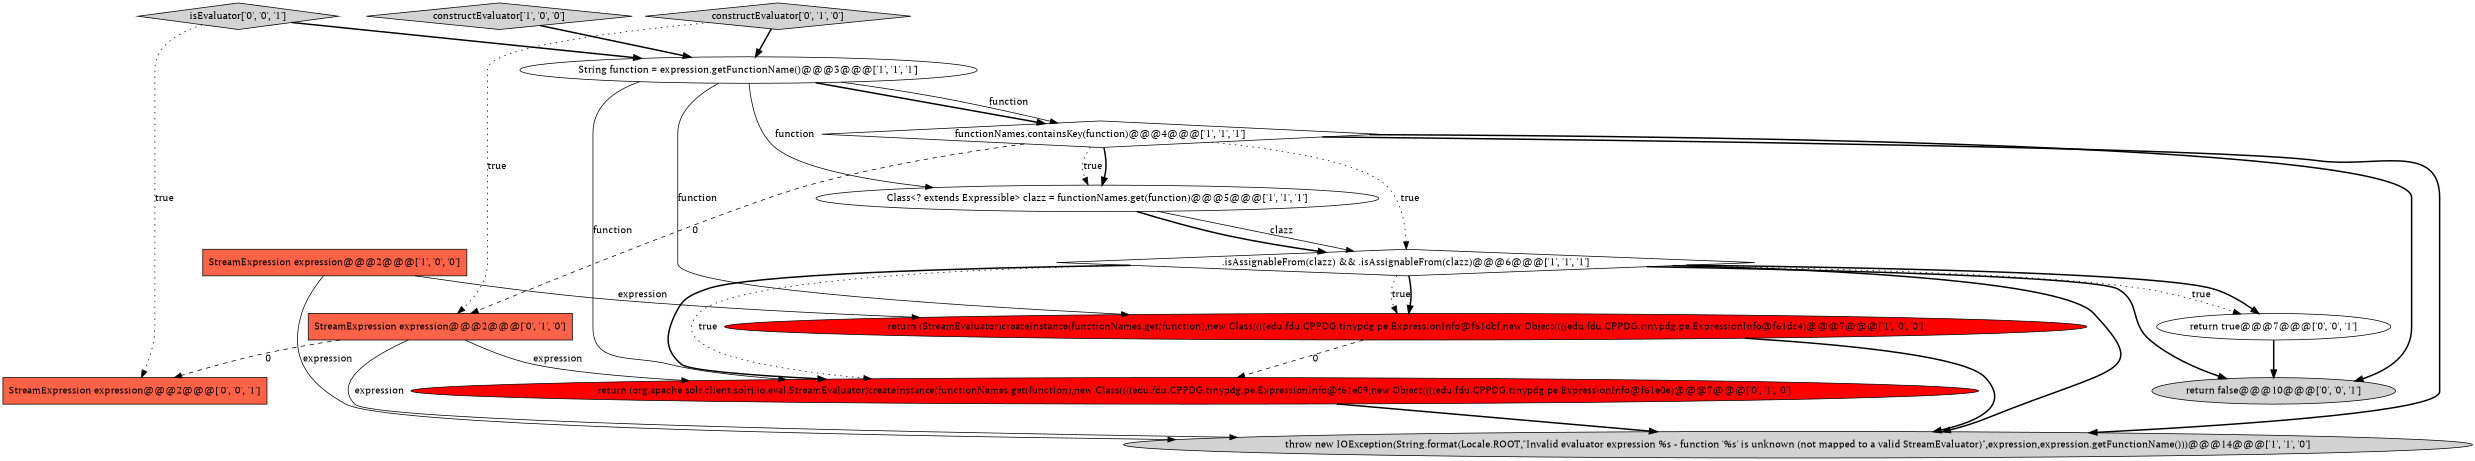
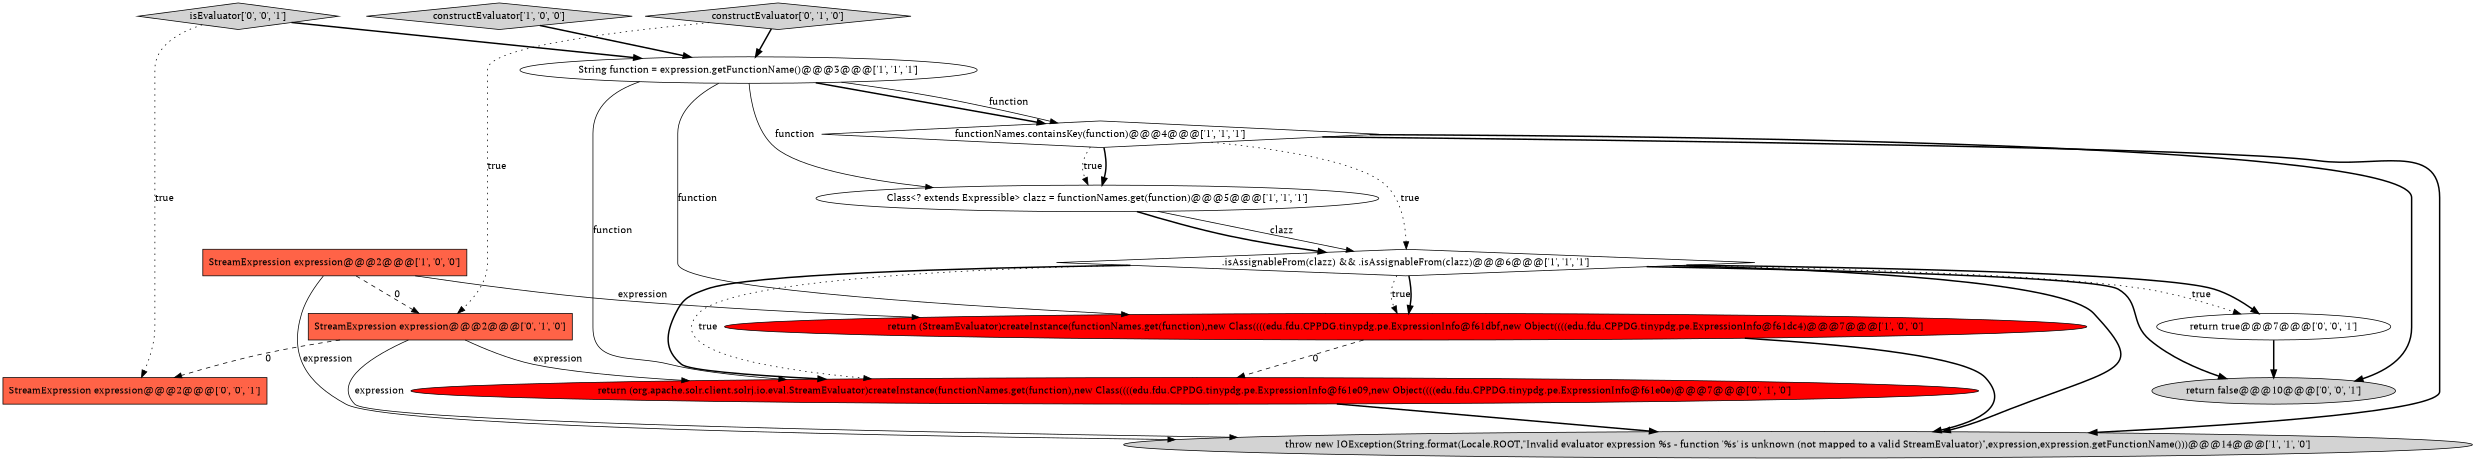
(745, 206) -> (384, 293)
